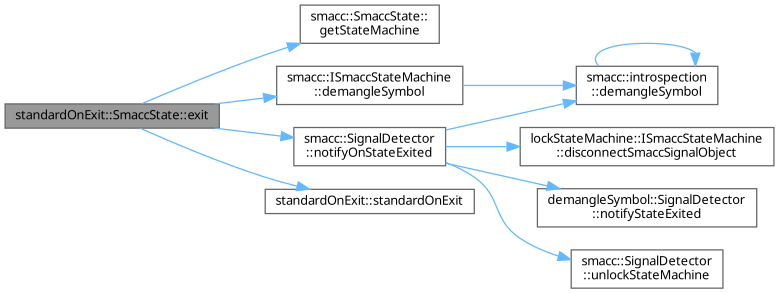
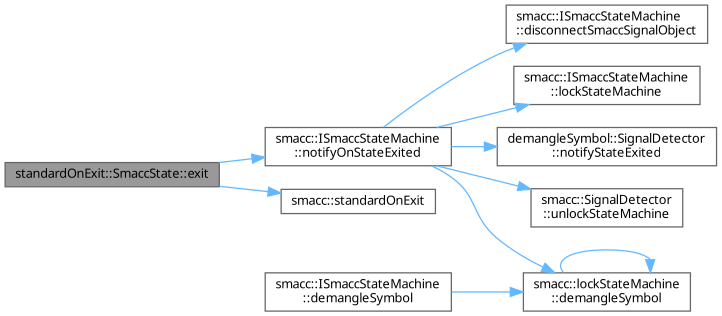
(370, 24) -> none
none -> (607, 85)
(647, 85) -> (607, 292)
(239, 101) -> none
(370, 147) -> (358, 147)
(647, 147) -> (607, 24)
(370, 201) -> (358, 201)
